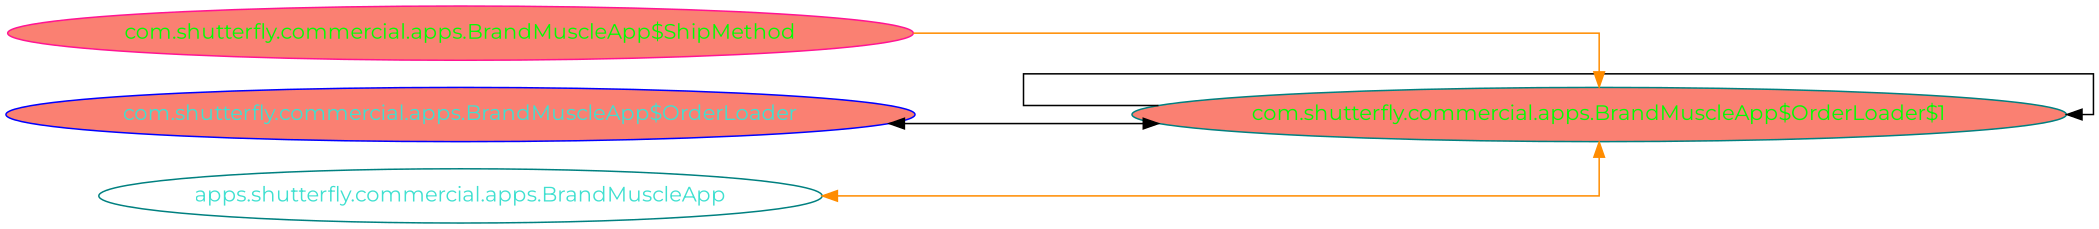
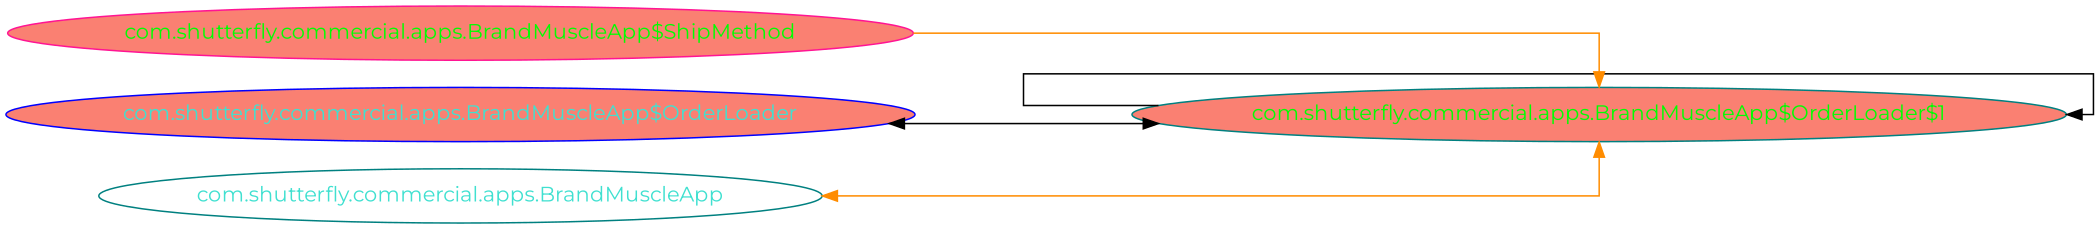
(460, 196) -> (460, 196)
